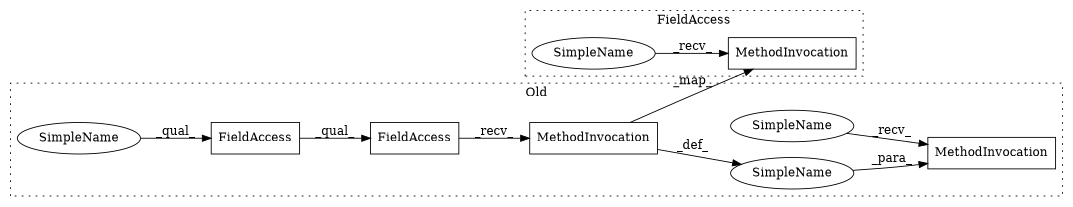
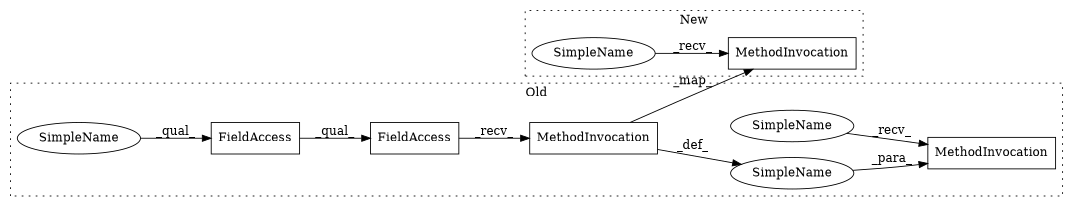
(694, 21) -> (694, 21)
